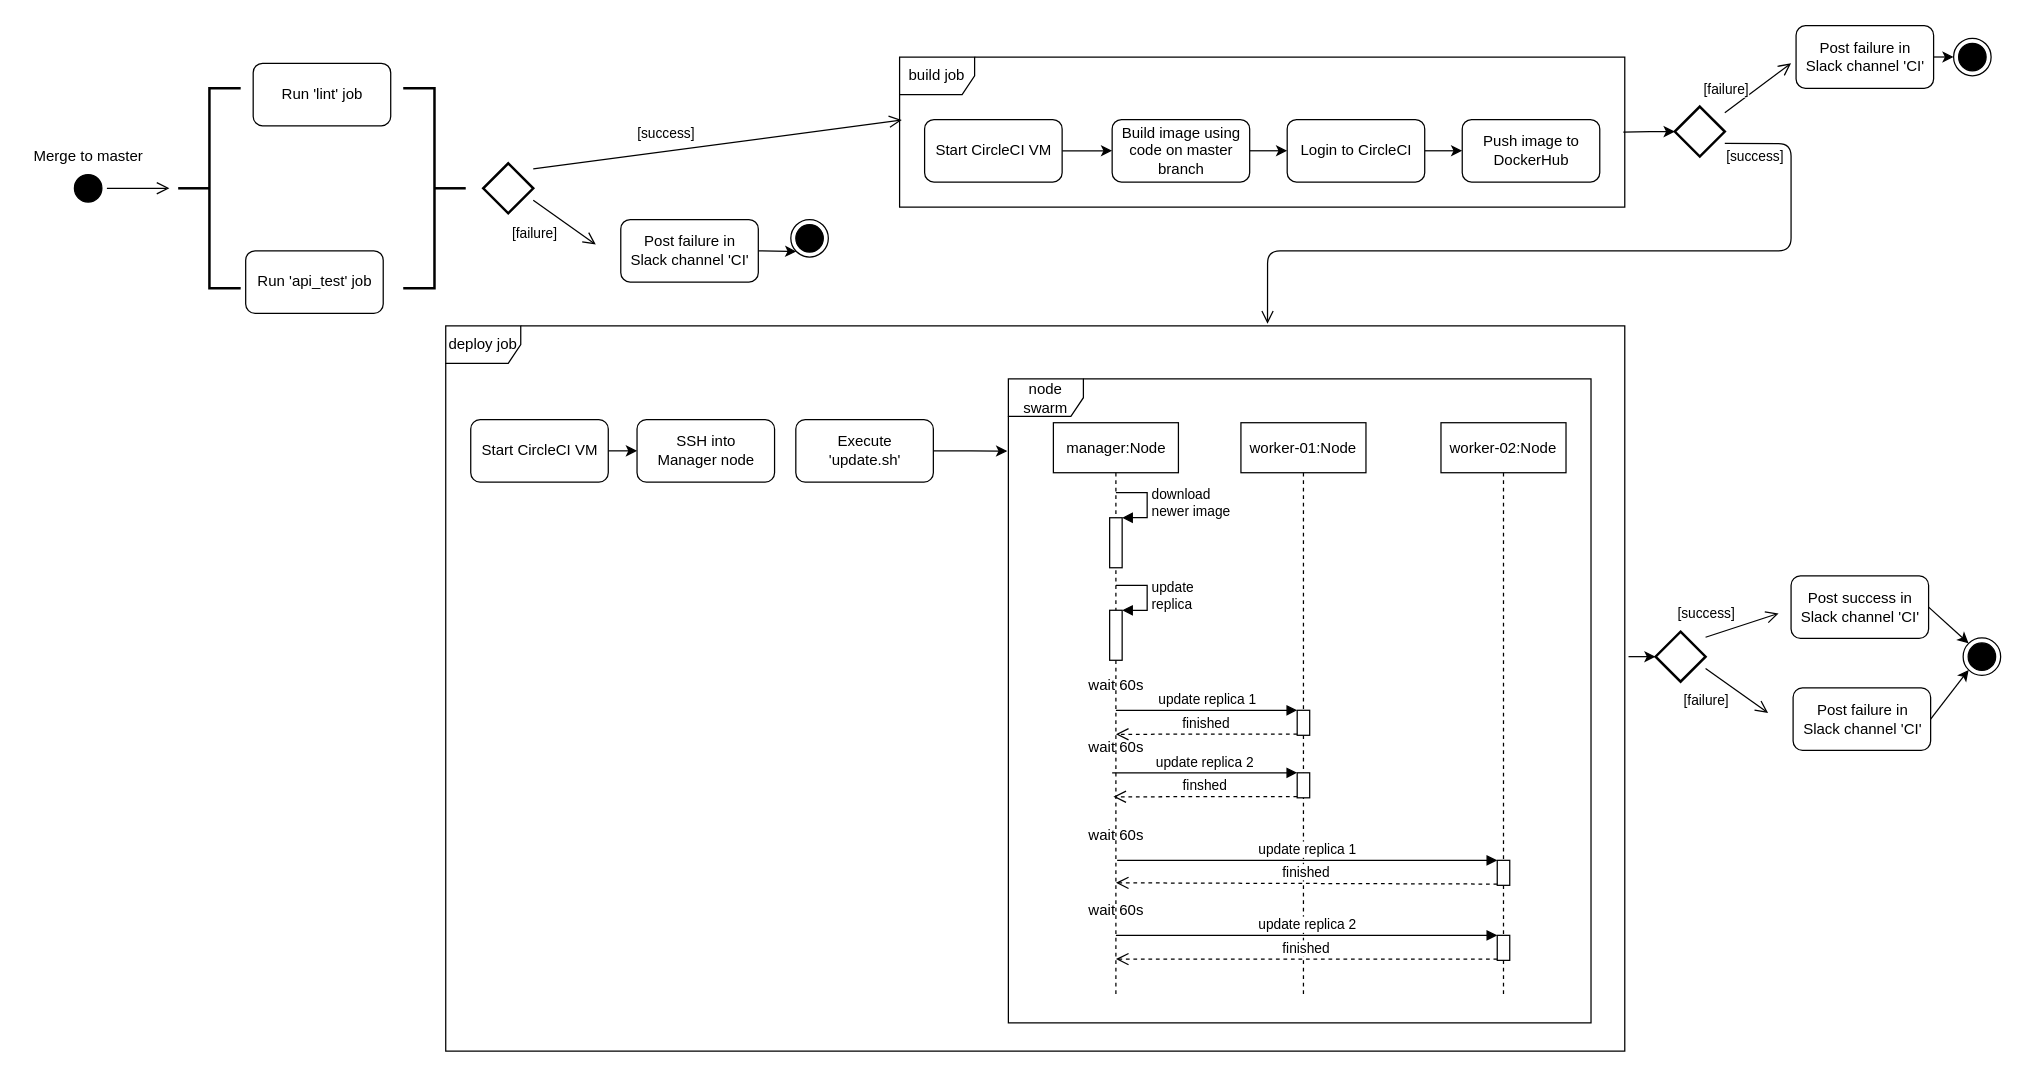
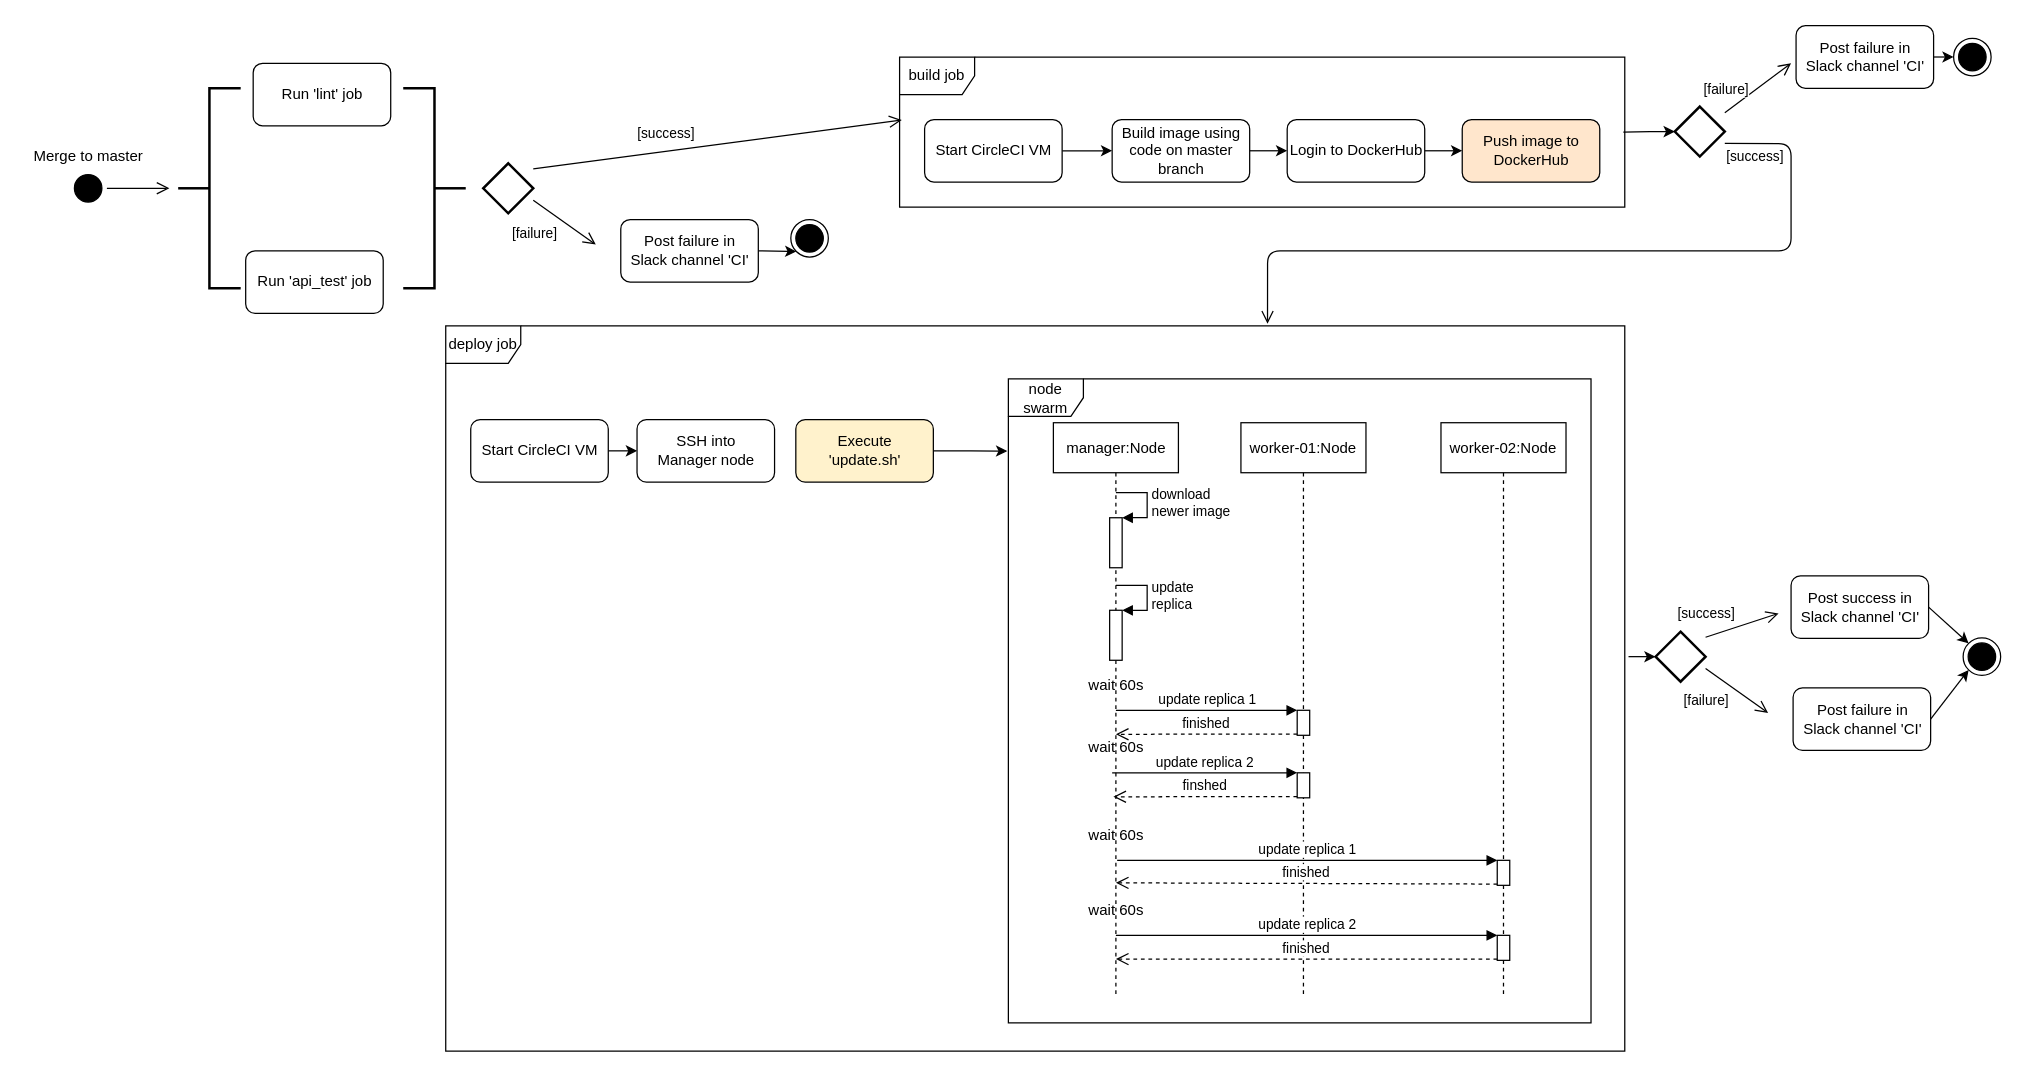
(1356, 151) -> (1356, 151)
(1531, 151) -> (1531, 151)
(864, 451) -> (864, 451)
